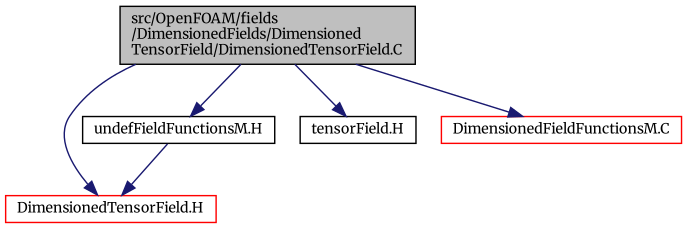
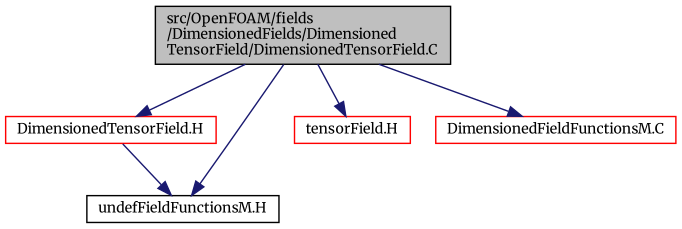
(358, 130) -> (352, 130)
(149, 164) -> (142, 164)
